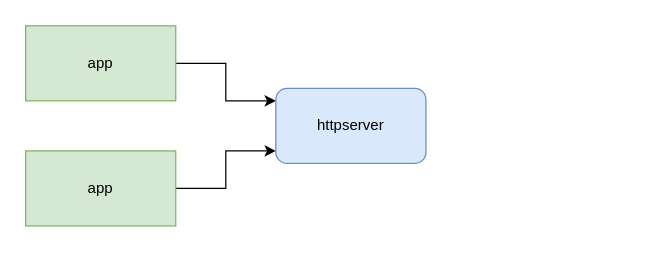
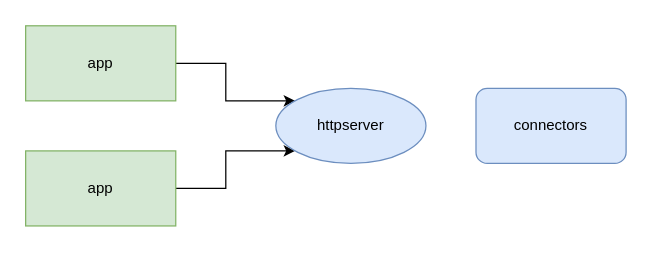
(351, 126) -> (351, 126)
none -> (551, 126)
